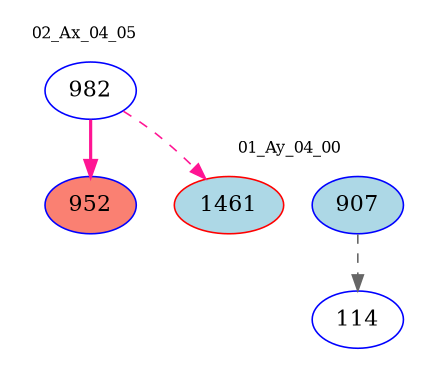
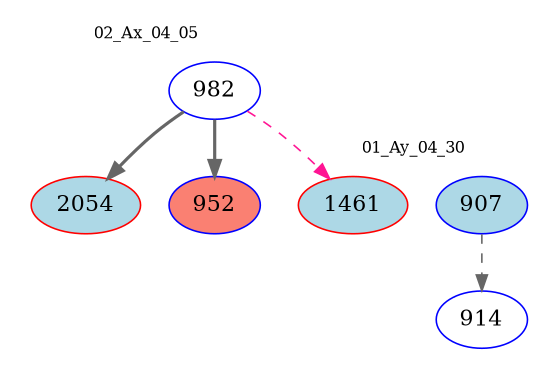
(91, 140) -> (215, 140)
(289, 149) -> (413, 149)
none -> (86, 205)
(358, 320) -> (482, 320)
